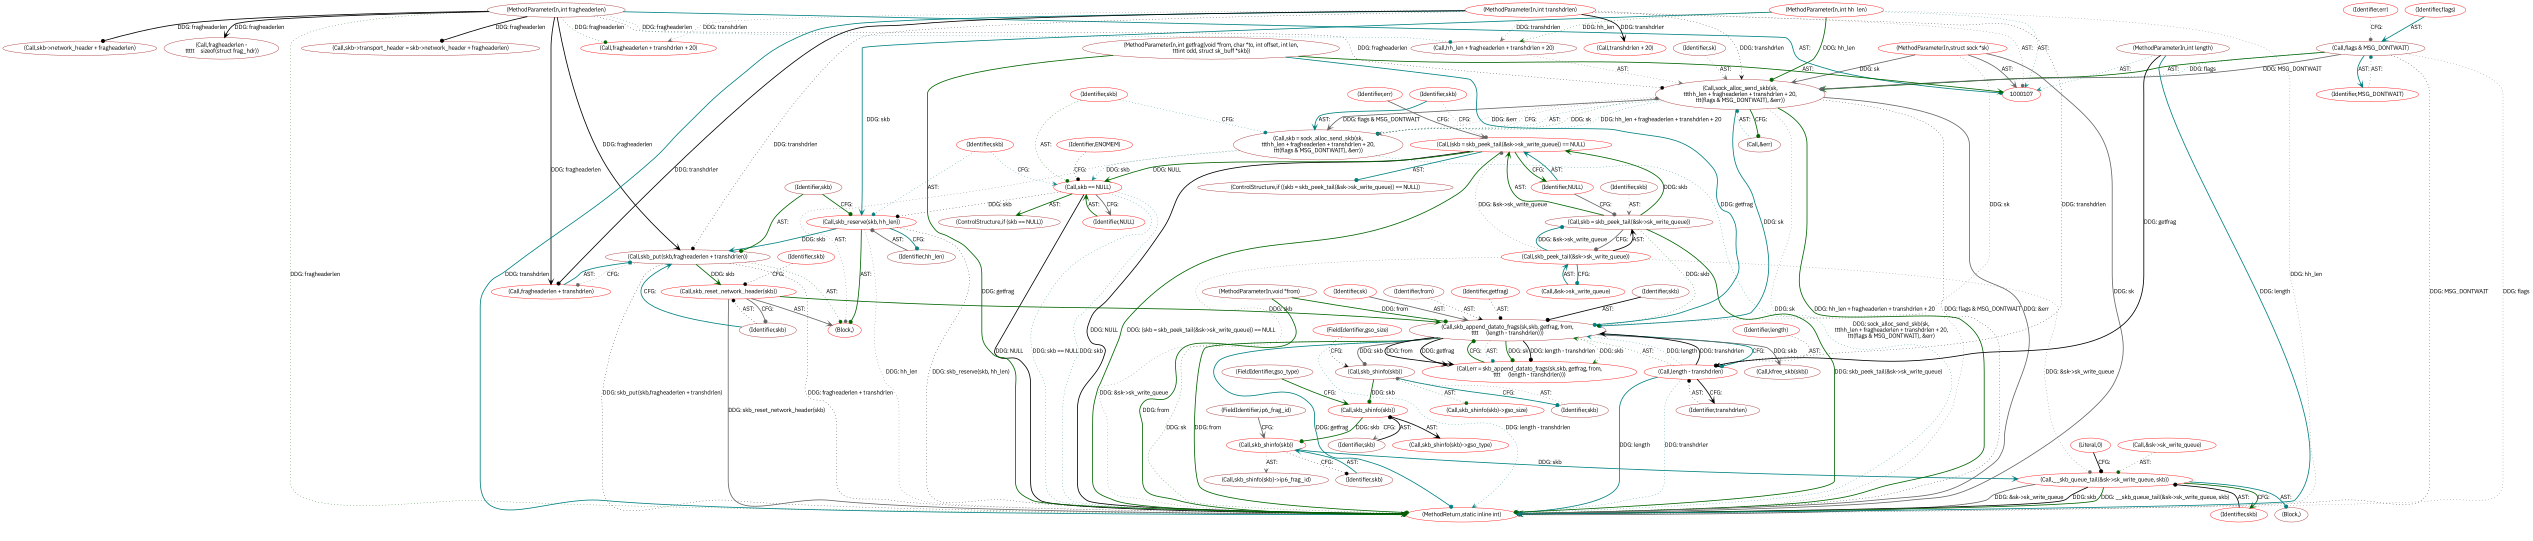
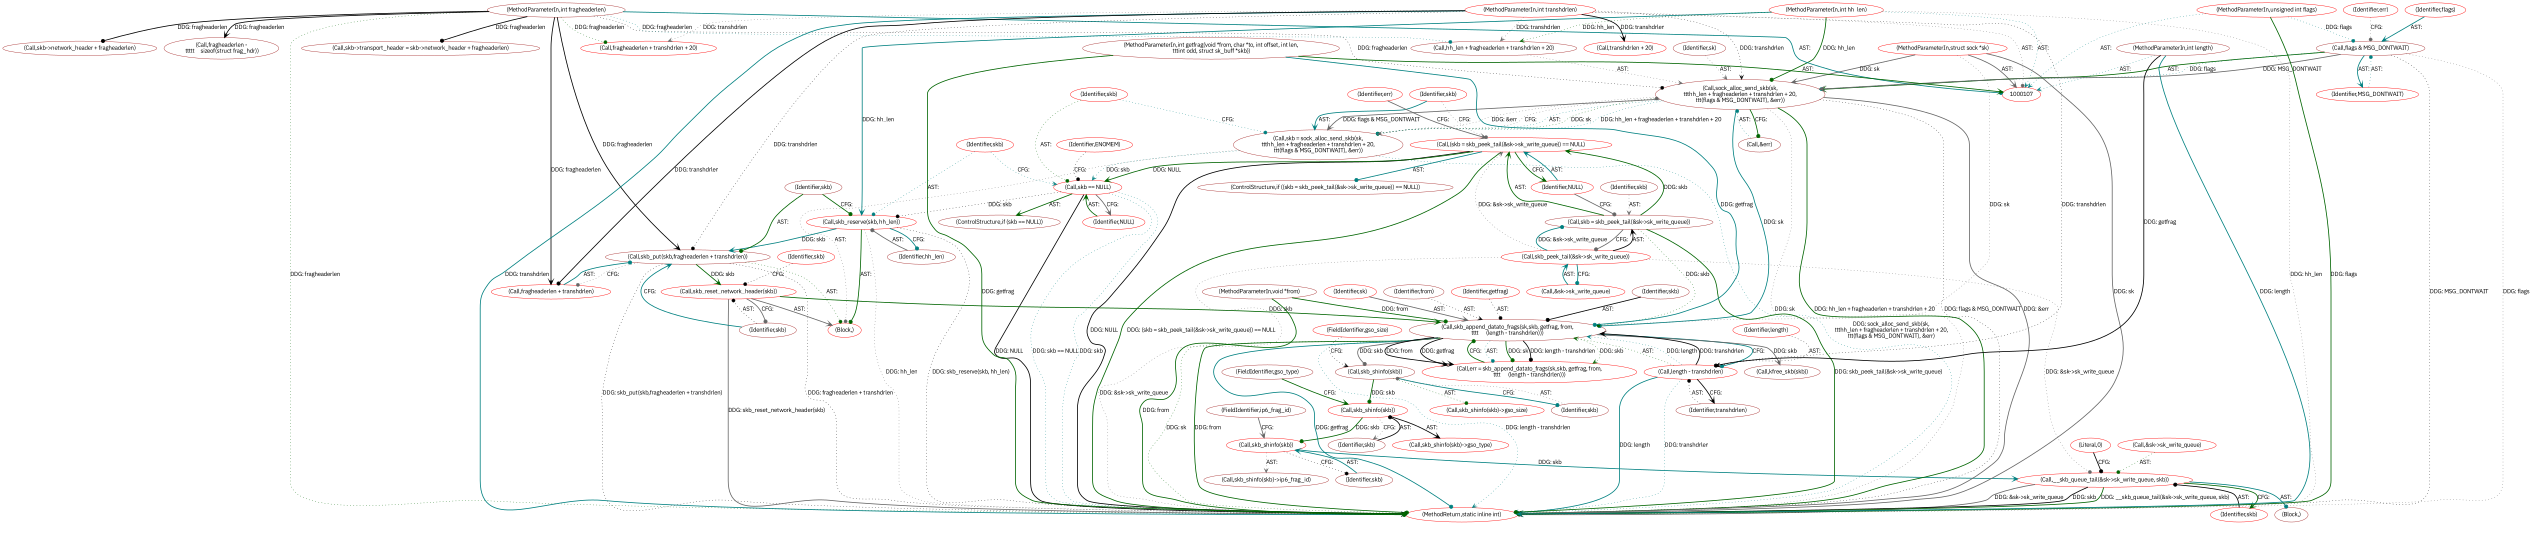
none -> (2267, 10)
(878, 120) -> (878, 120)
(1483, 215) -> (1483, 215)
